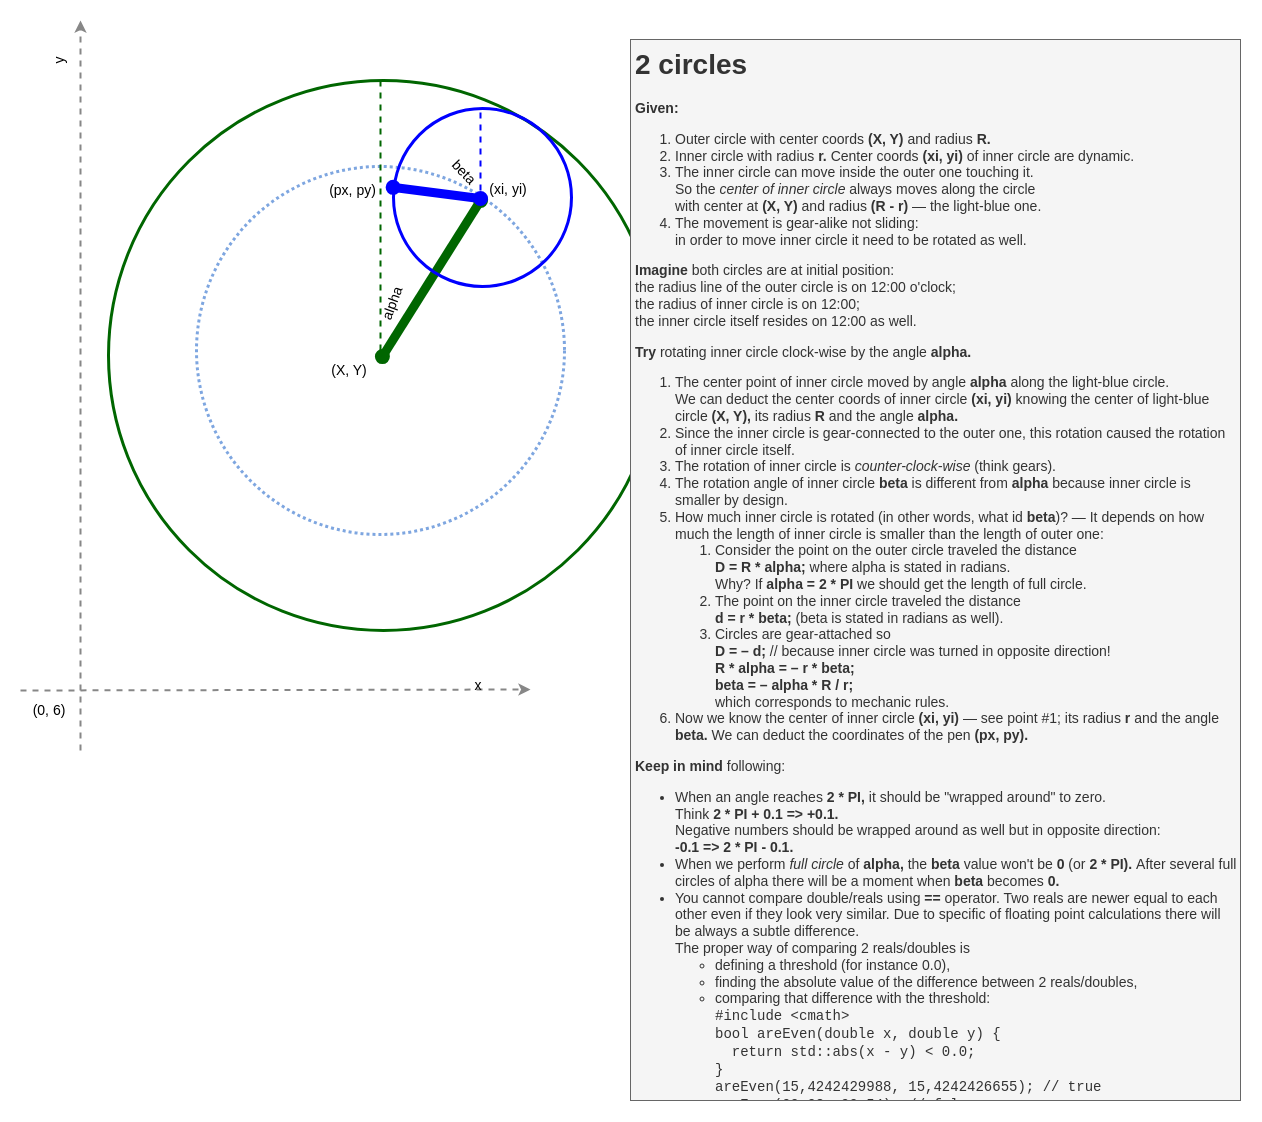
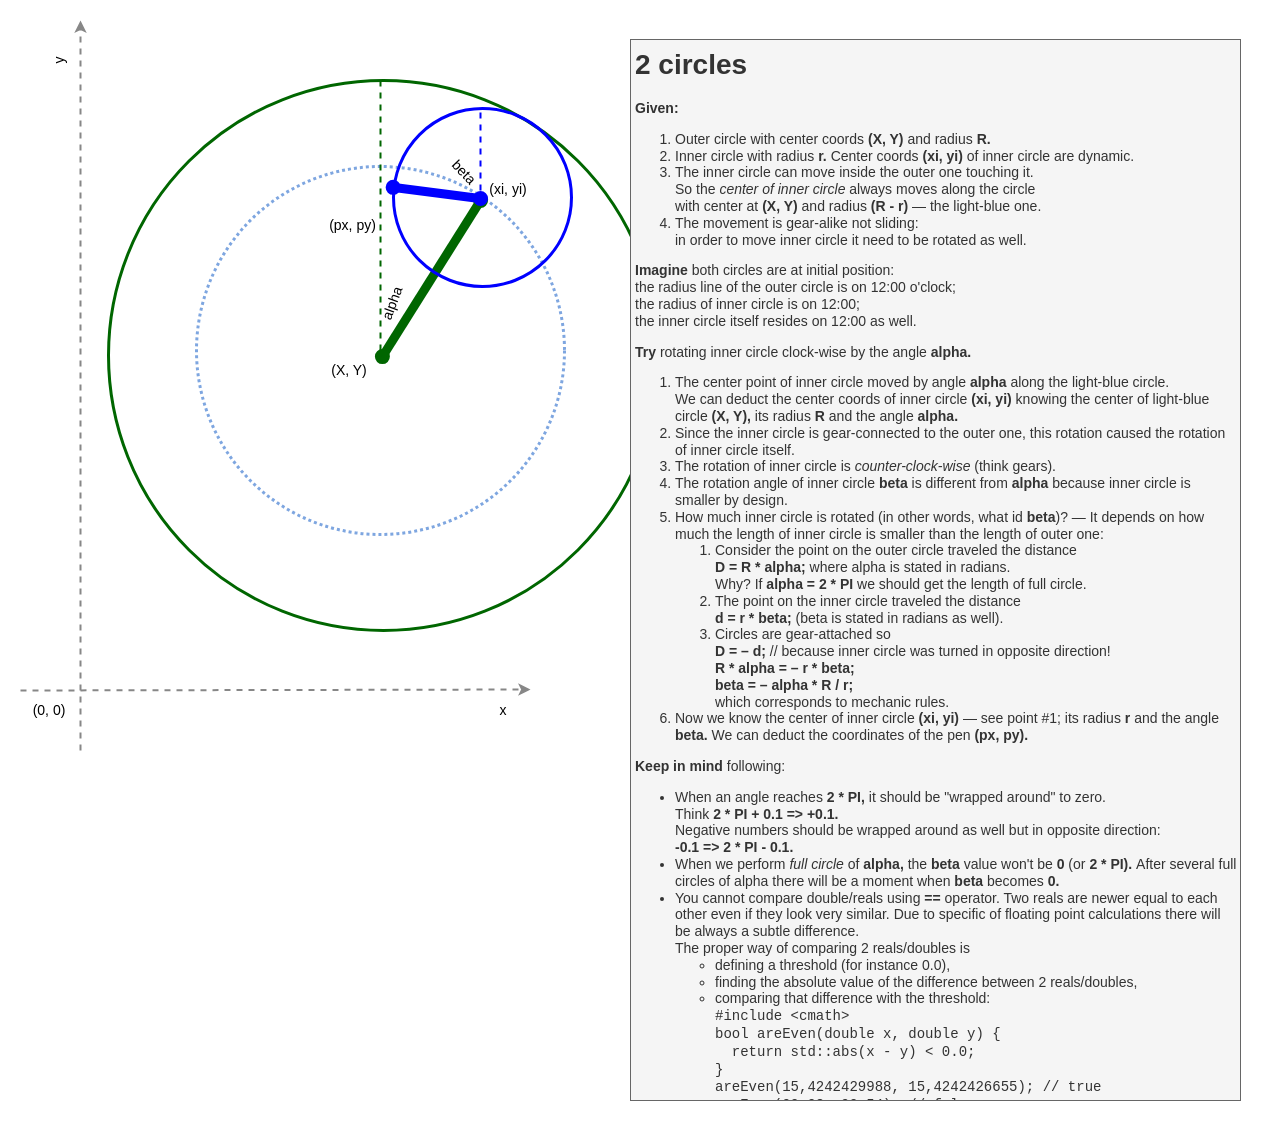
(353, 191) -> (353, 226)
(479, 686) -> (504, 711)
(50, 711) -> (50, 711)
